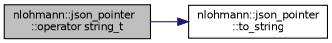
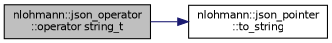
(77, 22) -> (77, 22)
